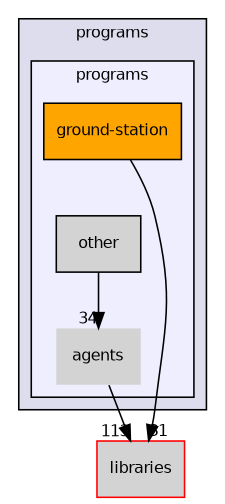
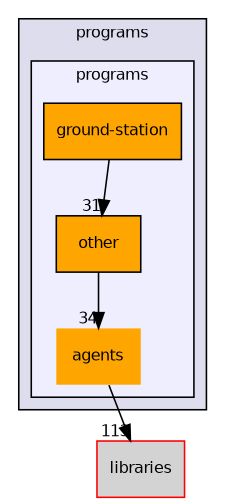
(99, 244) -> (99, 244)
(166, 290) -> (107, 180)
(99, 357) -> (99, 357)
